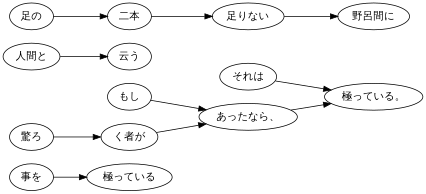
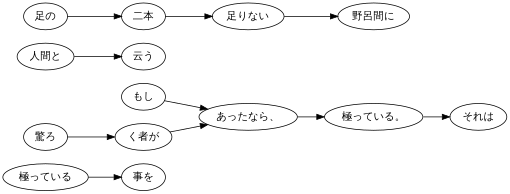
(300, 85) -> (433, 117)
(66, 177) -> (101, 177)
